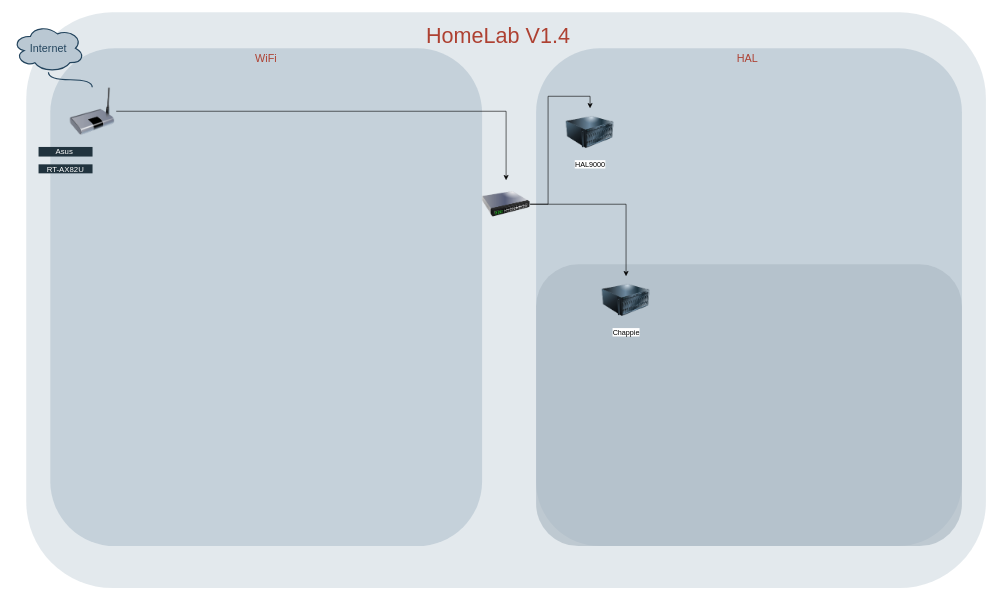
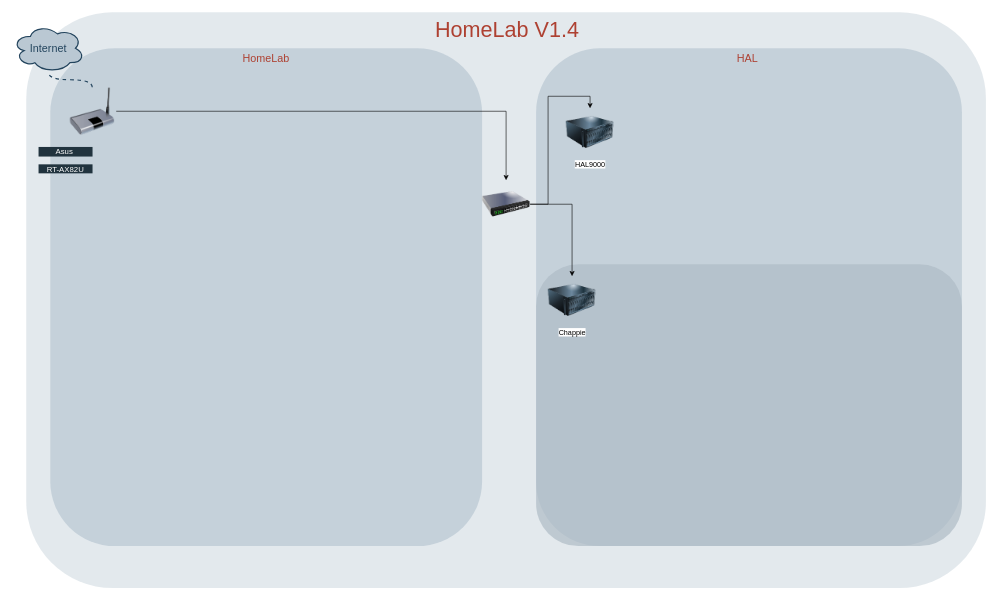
(498, 35) -> (507, 29)
(266, 59) -> (266, 59)
(69, 80) -> (69, 80)
(626, 300) -> (572, 300)
